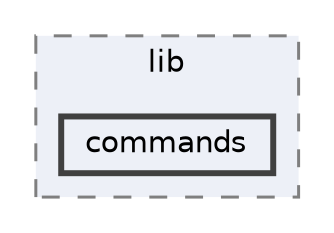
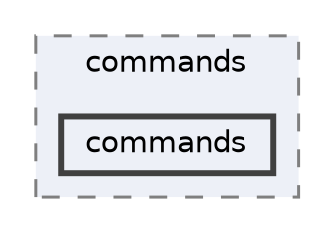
(167, 64) -> (167, 64)
